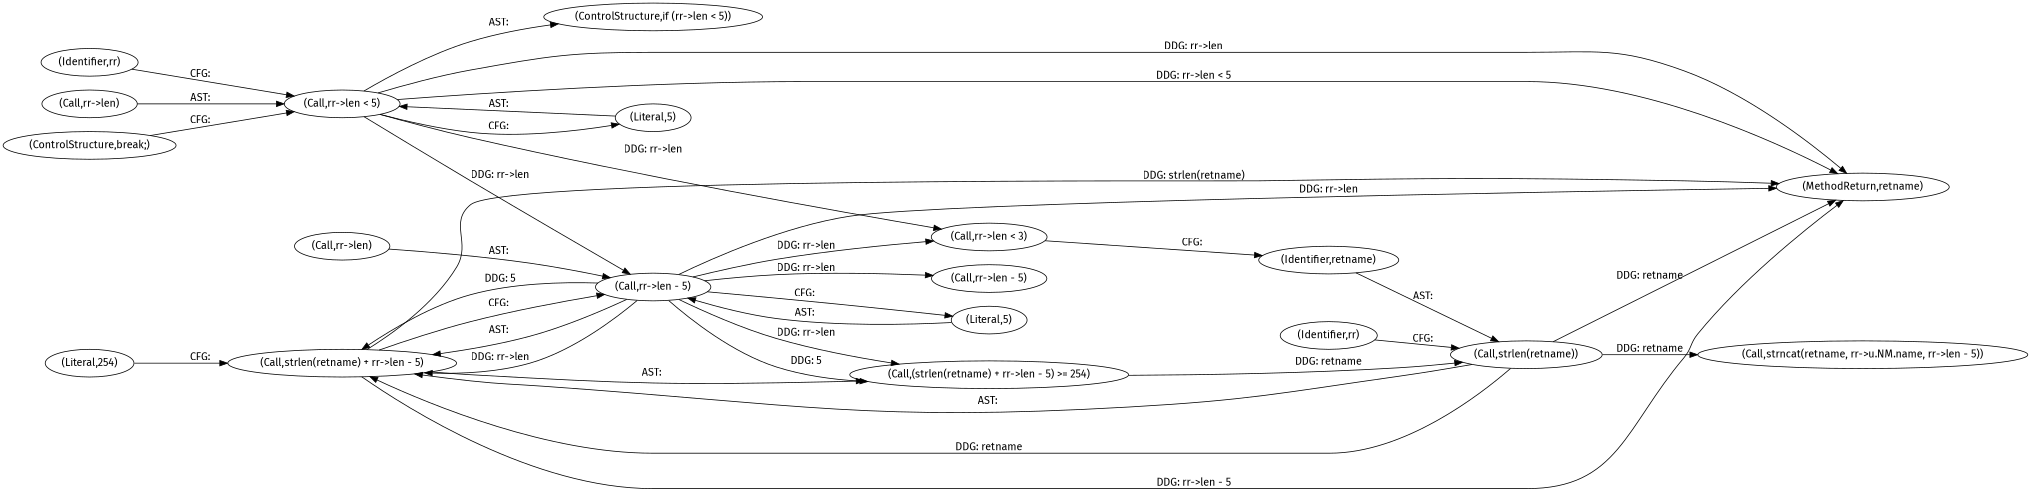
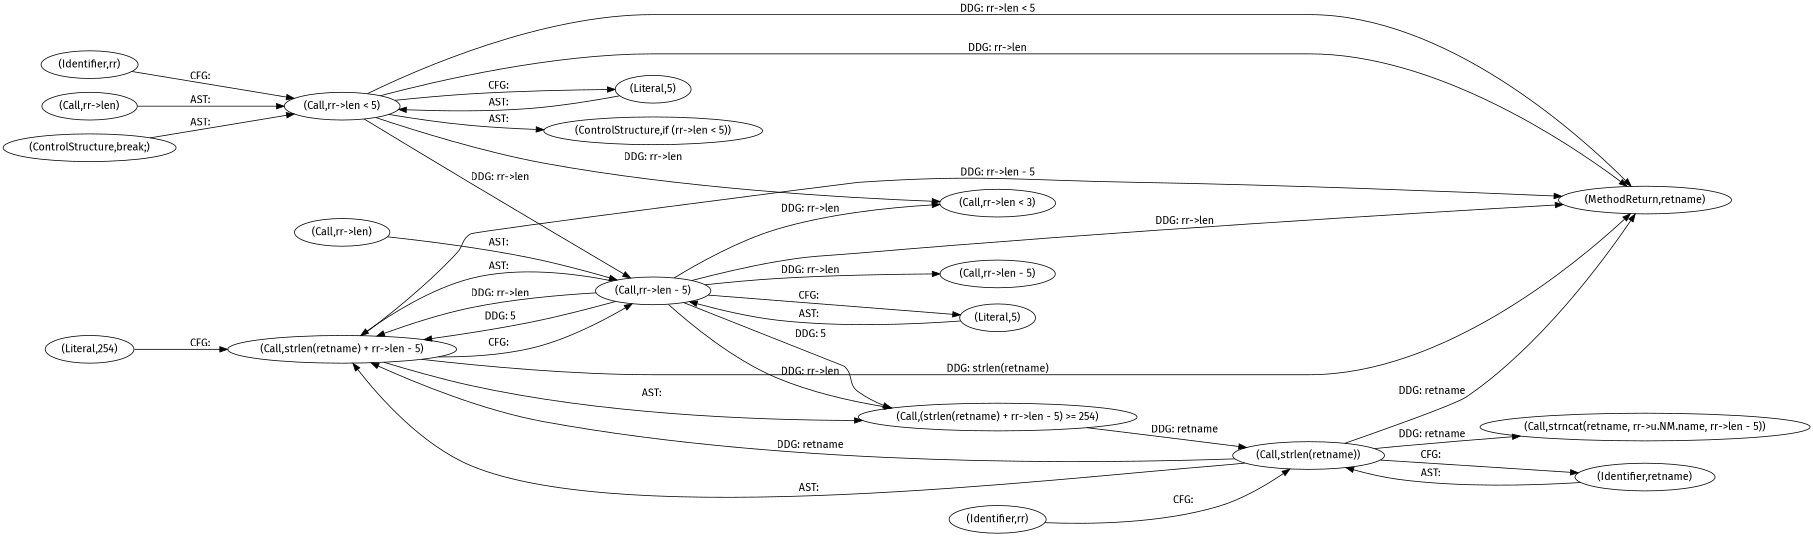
(202, 120) -> (202, 123)
(1150, 248) -> (1475, 466)
